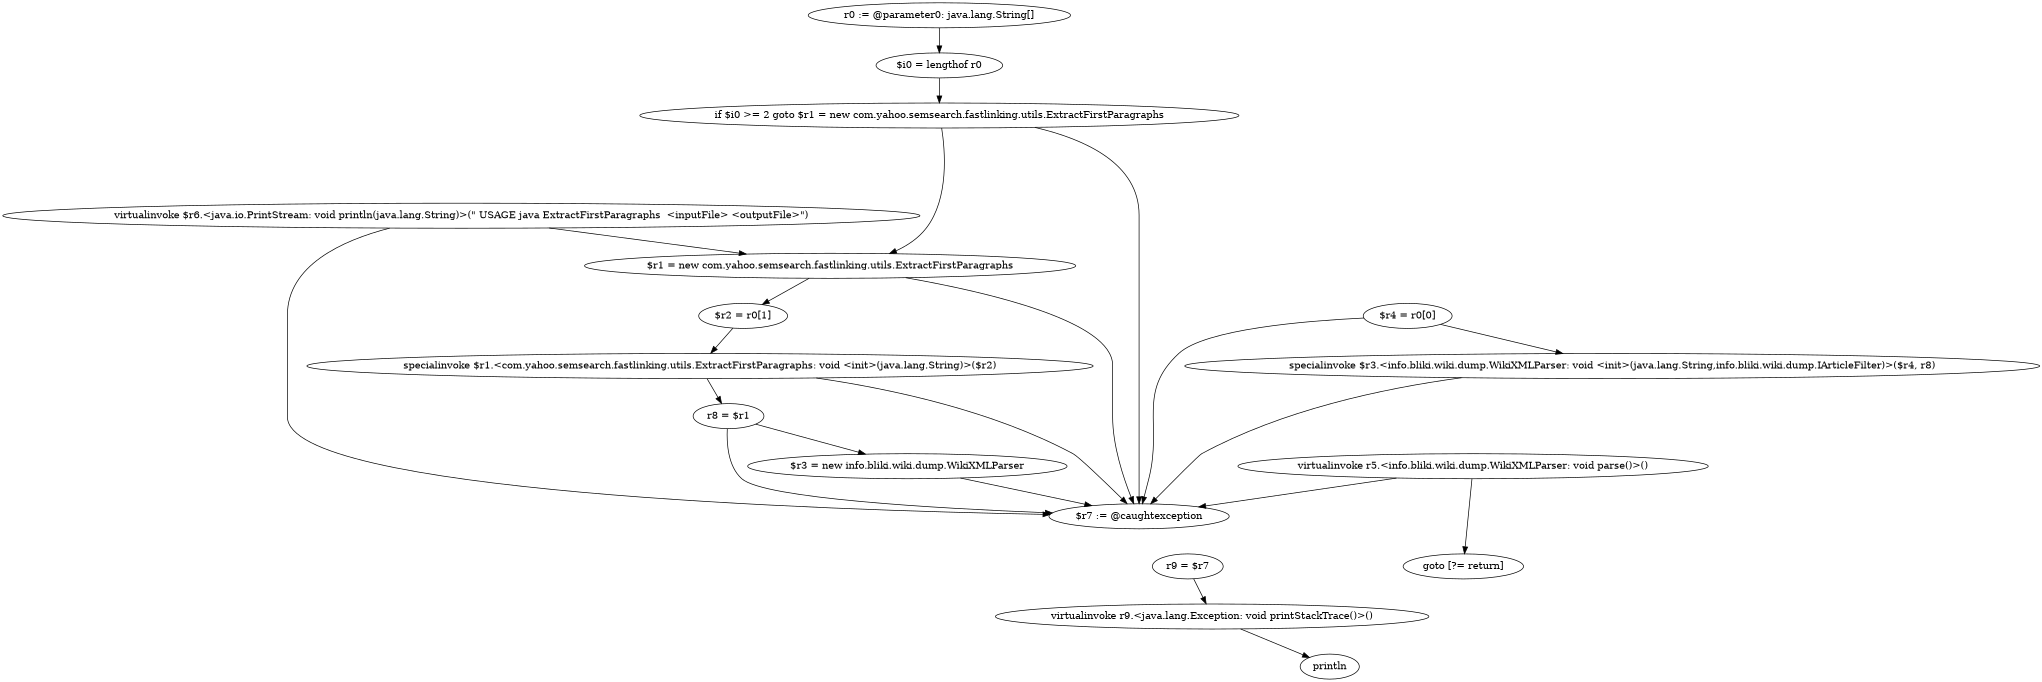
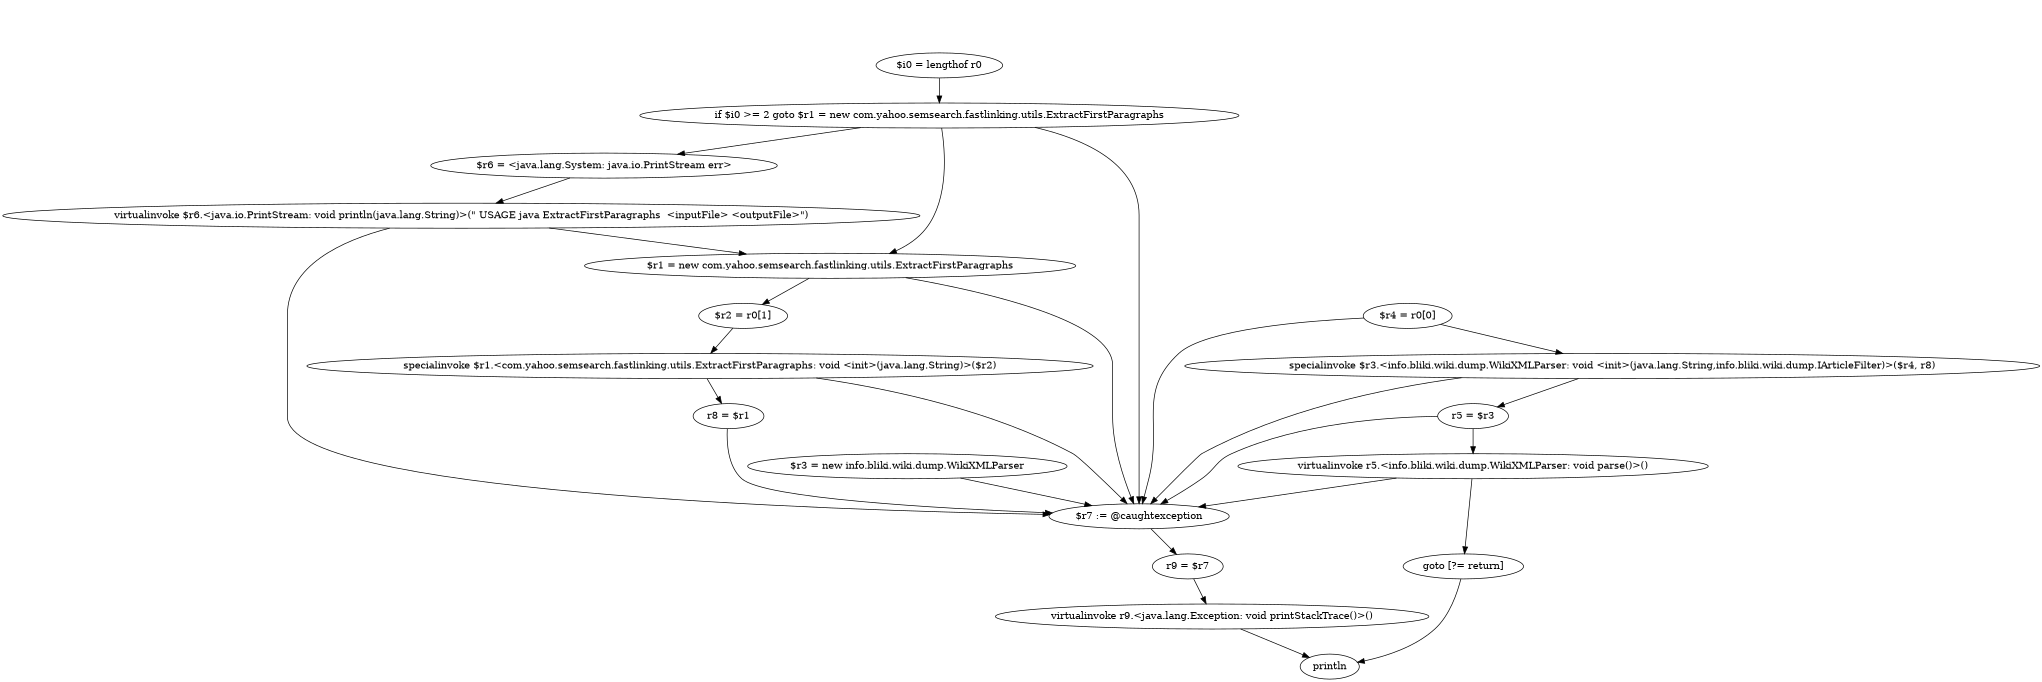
(939, 15) -> none
none -> (604, 166)
none -> (1473, 416)
(807, 438) -> none
none -> (1161, 539)
none -> (1427, 636)
